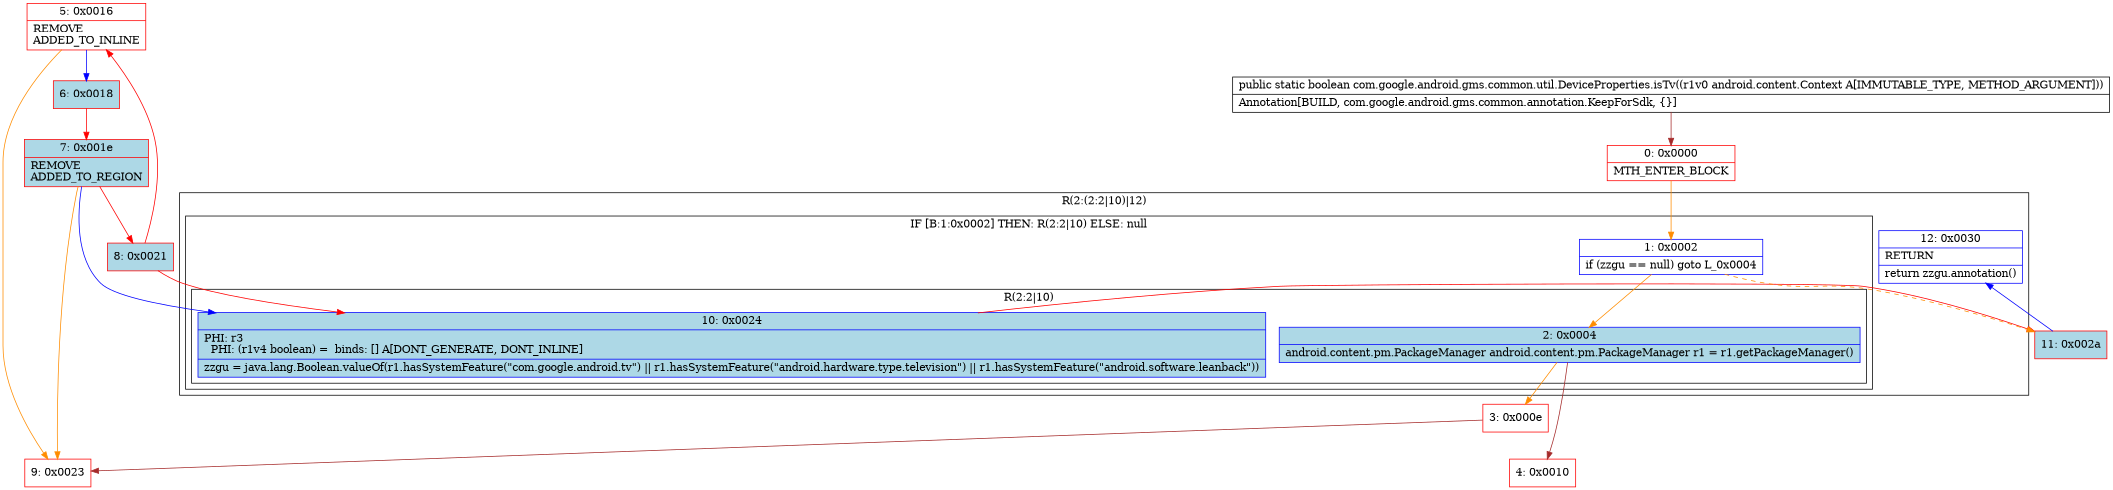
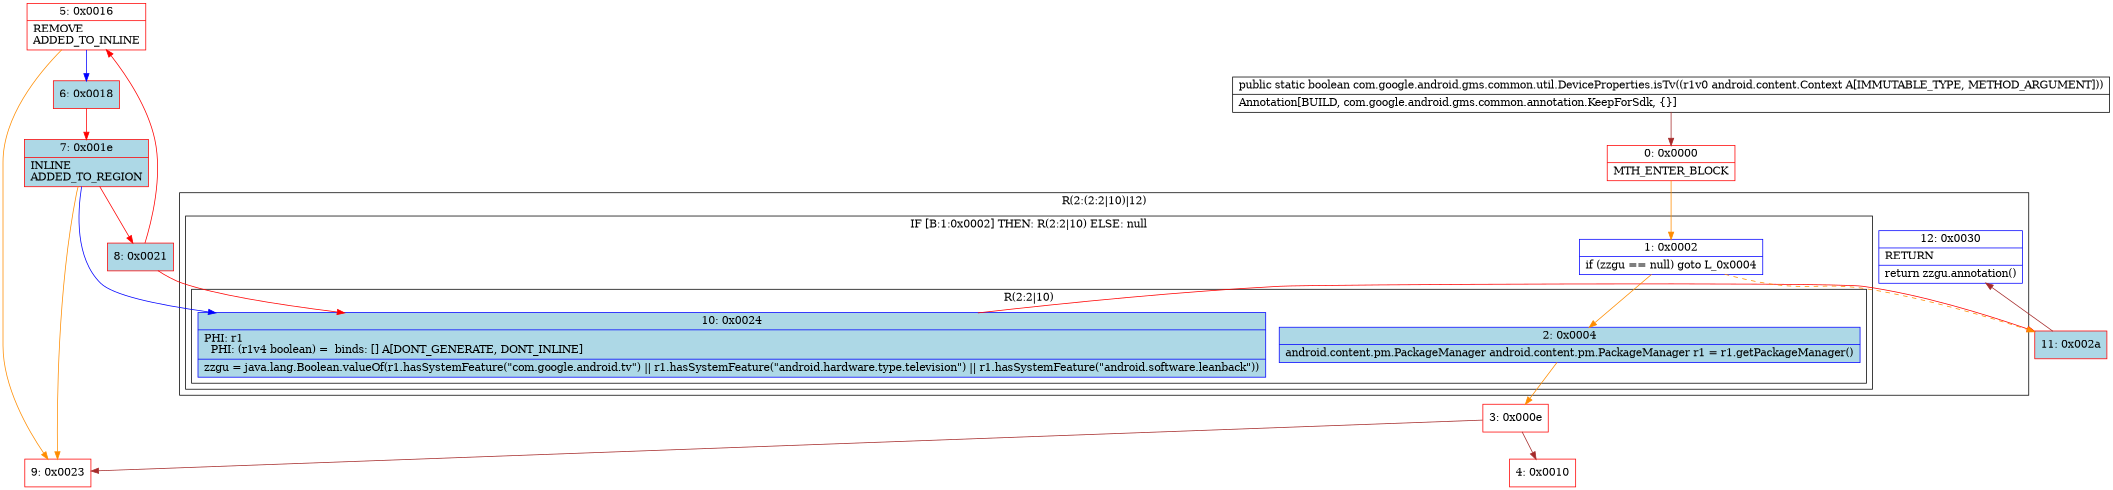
(56, 166) -> (51, 166)
(2022, 309) -> (2022, 309)
(225, 339) -> (225, 339)
(1561, 408) -> (1527, 442)
